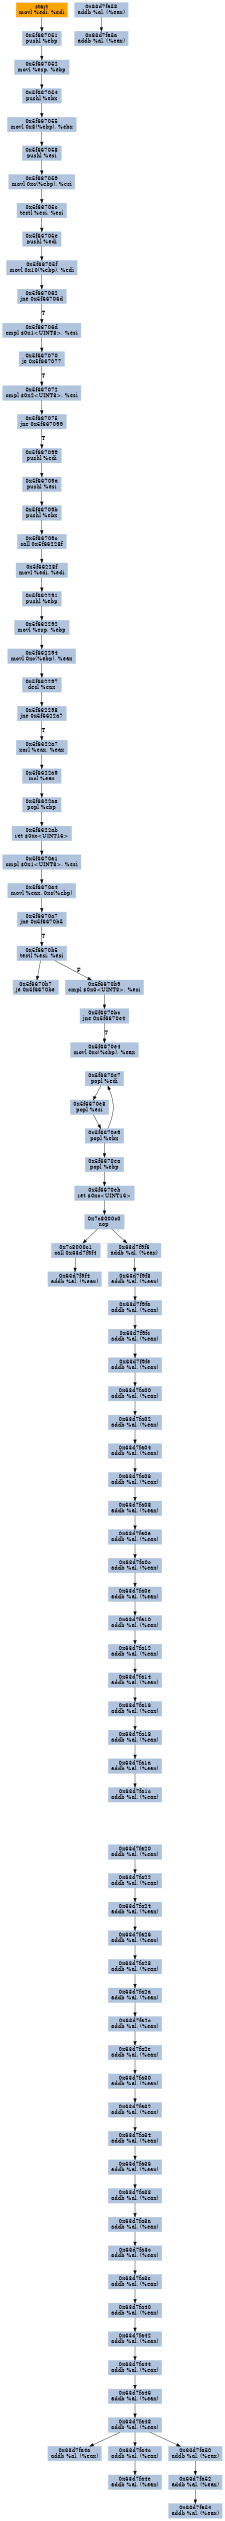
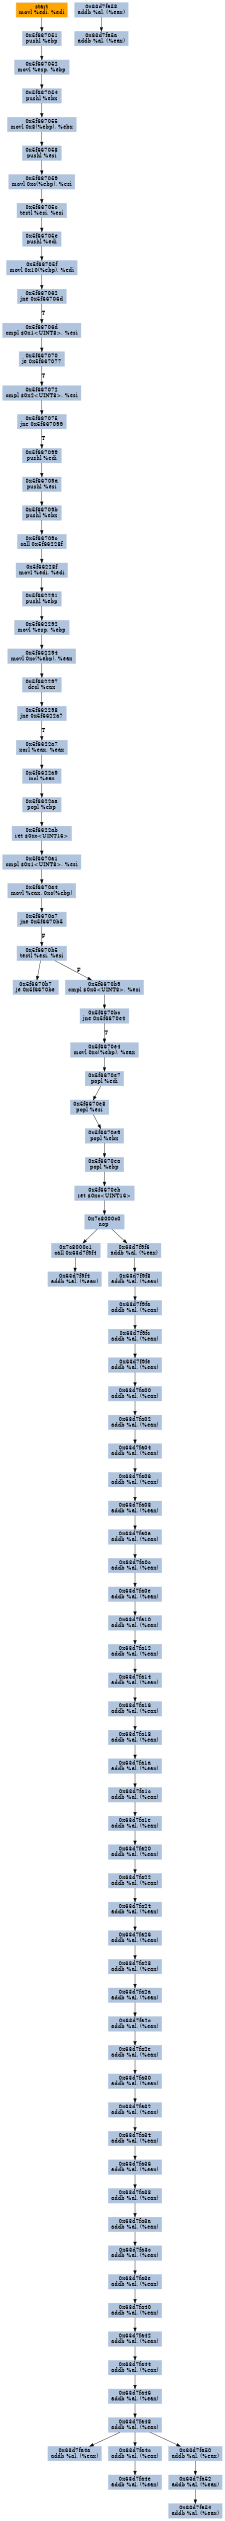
(44, 936) -> (44, 936)
(113, 1109) -> (104, 1062)
none -> (135, 1823)
